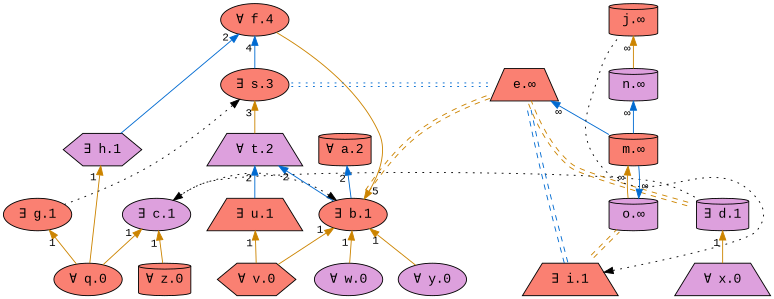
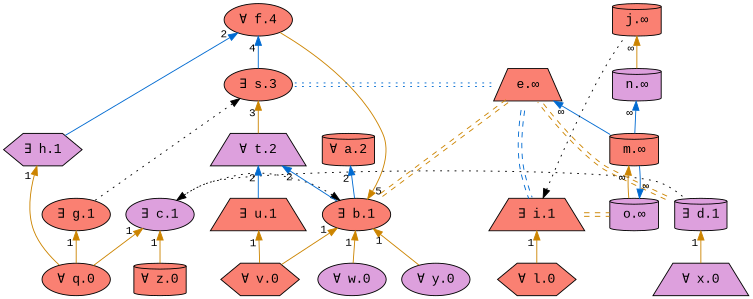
none -> (537, 279)
